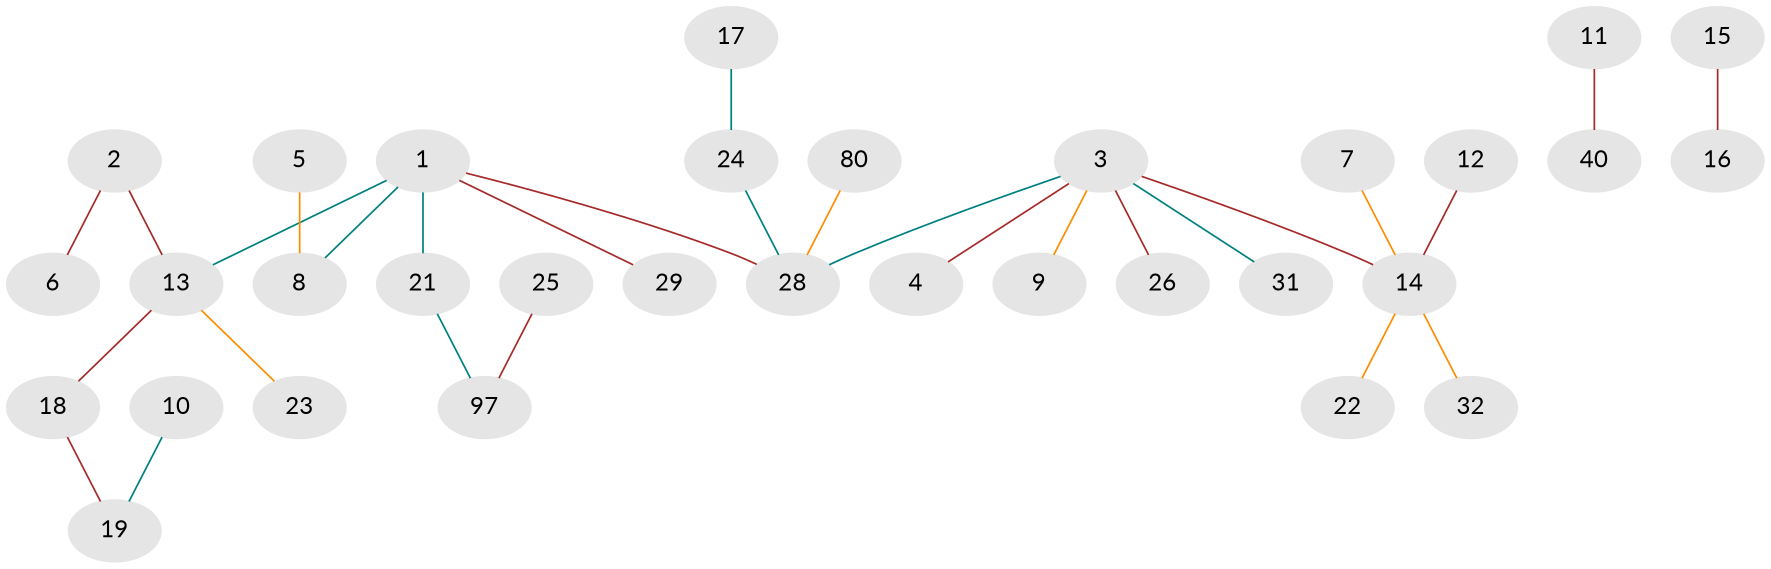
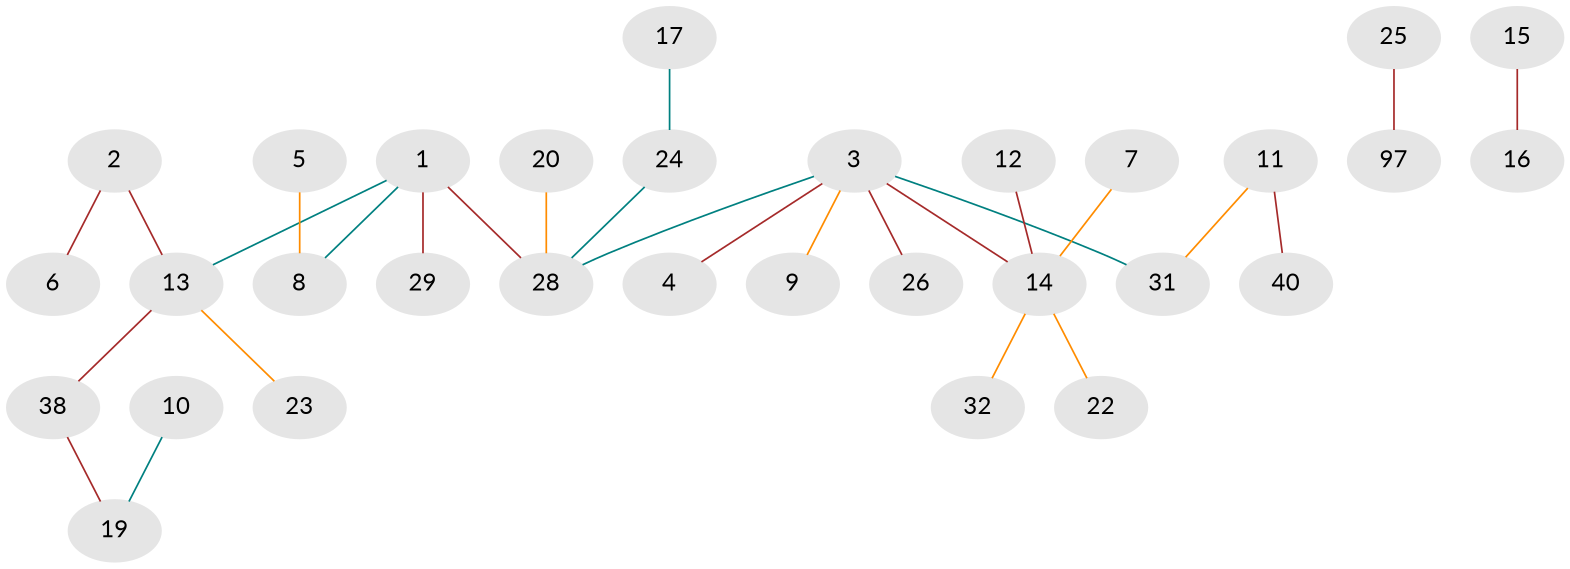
(855, 161) -> (546, 161)
none -> (1217, 223)
(423, 284) -> none
(53, 408) -> (53, 408)
